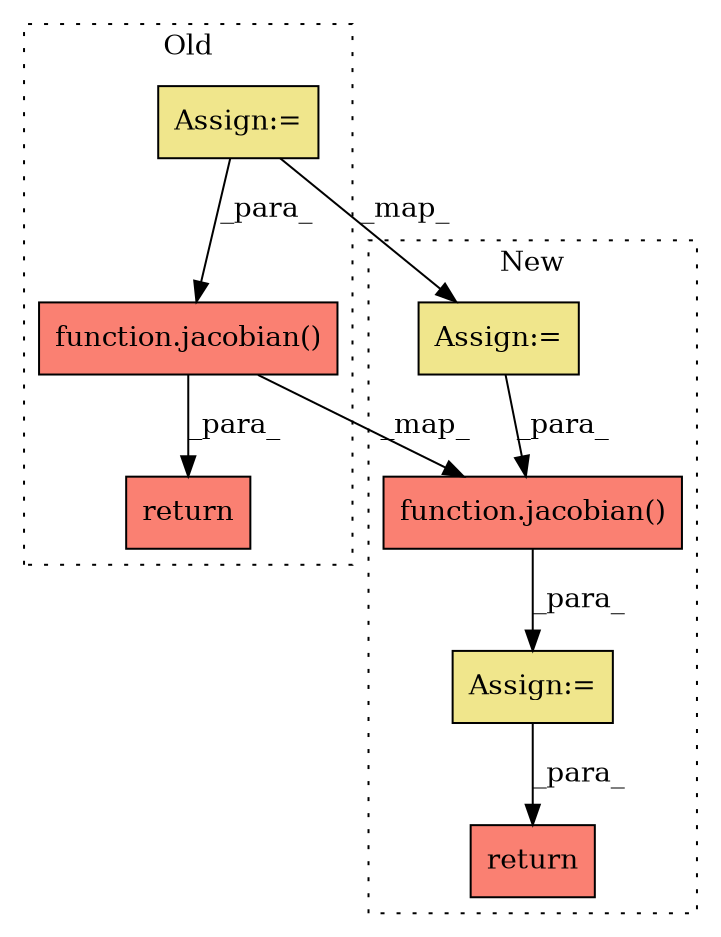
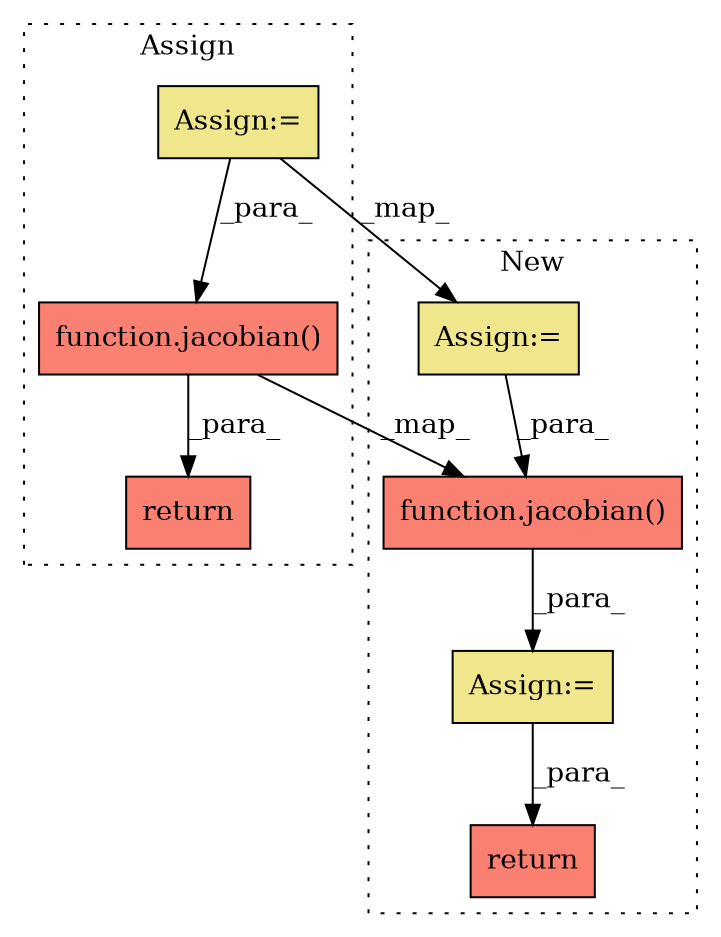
(188, 47) -> (188, 47)
